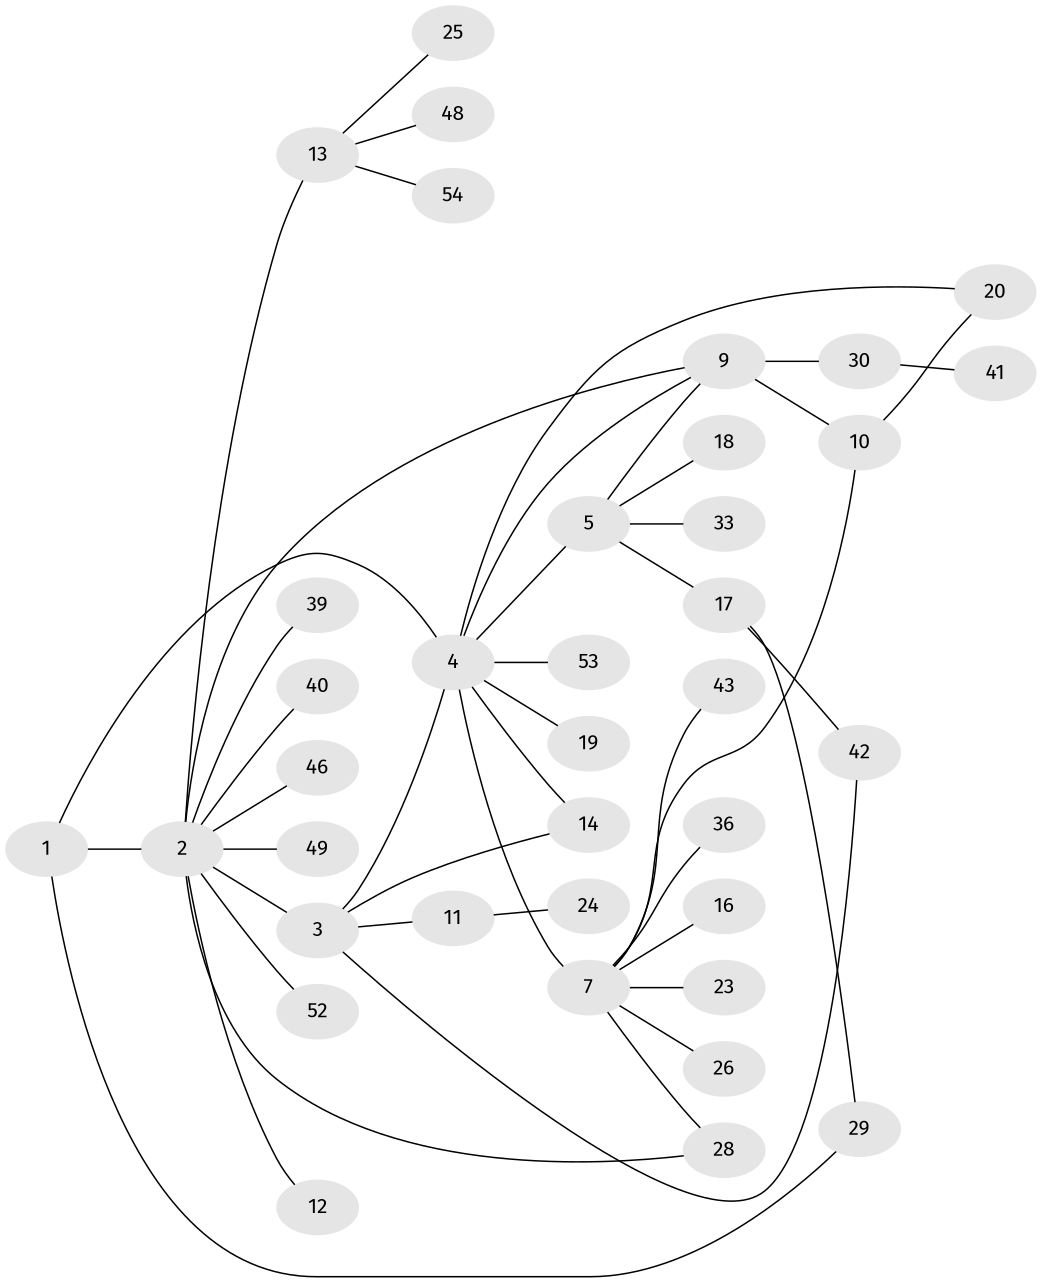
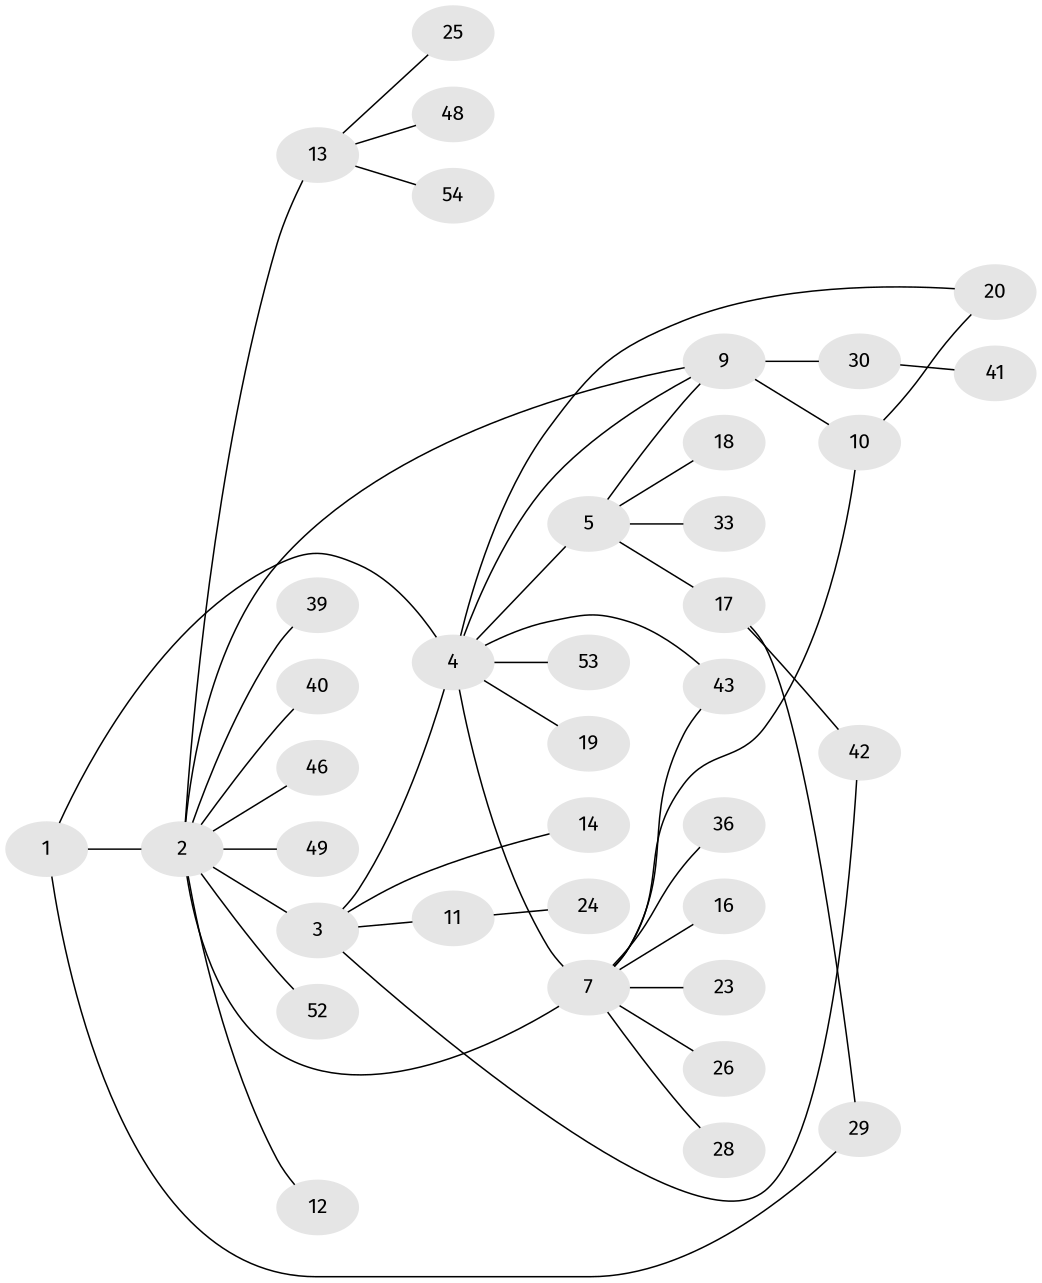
(517, 746) -> (596, 615)
(363, 1126) -> (322, 1070)
